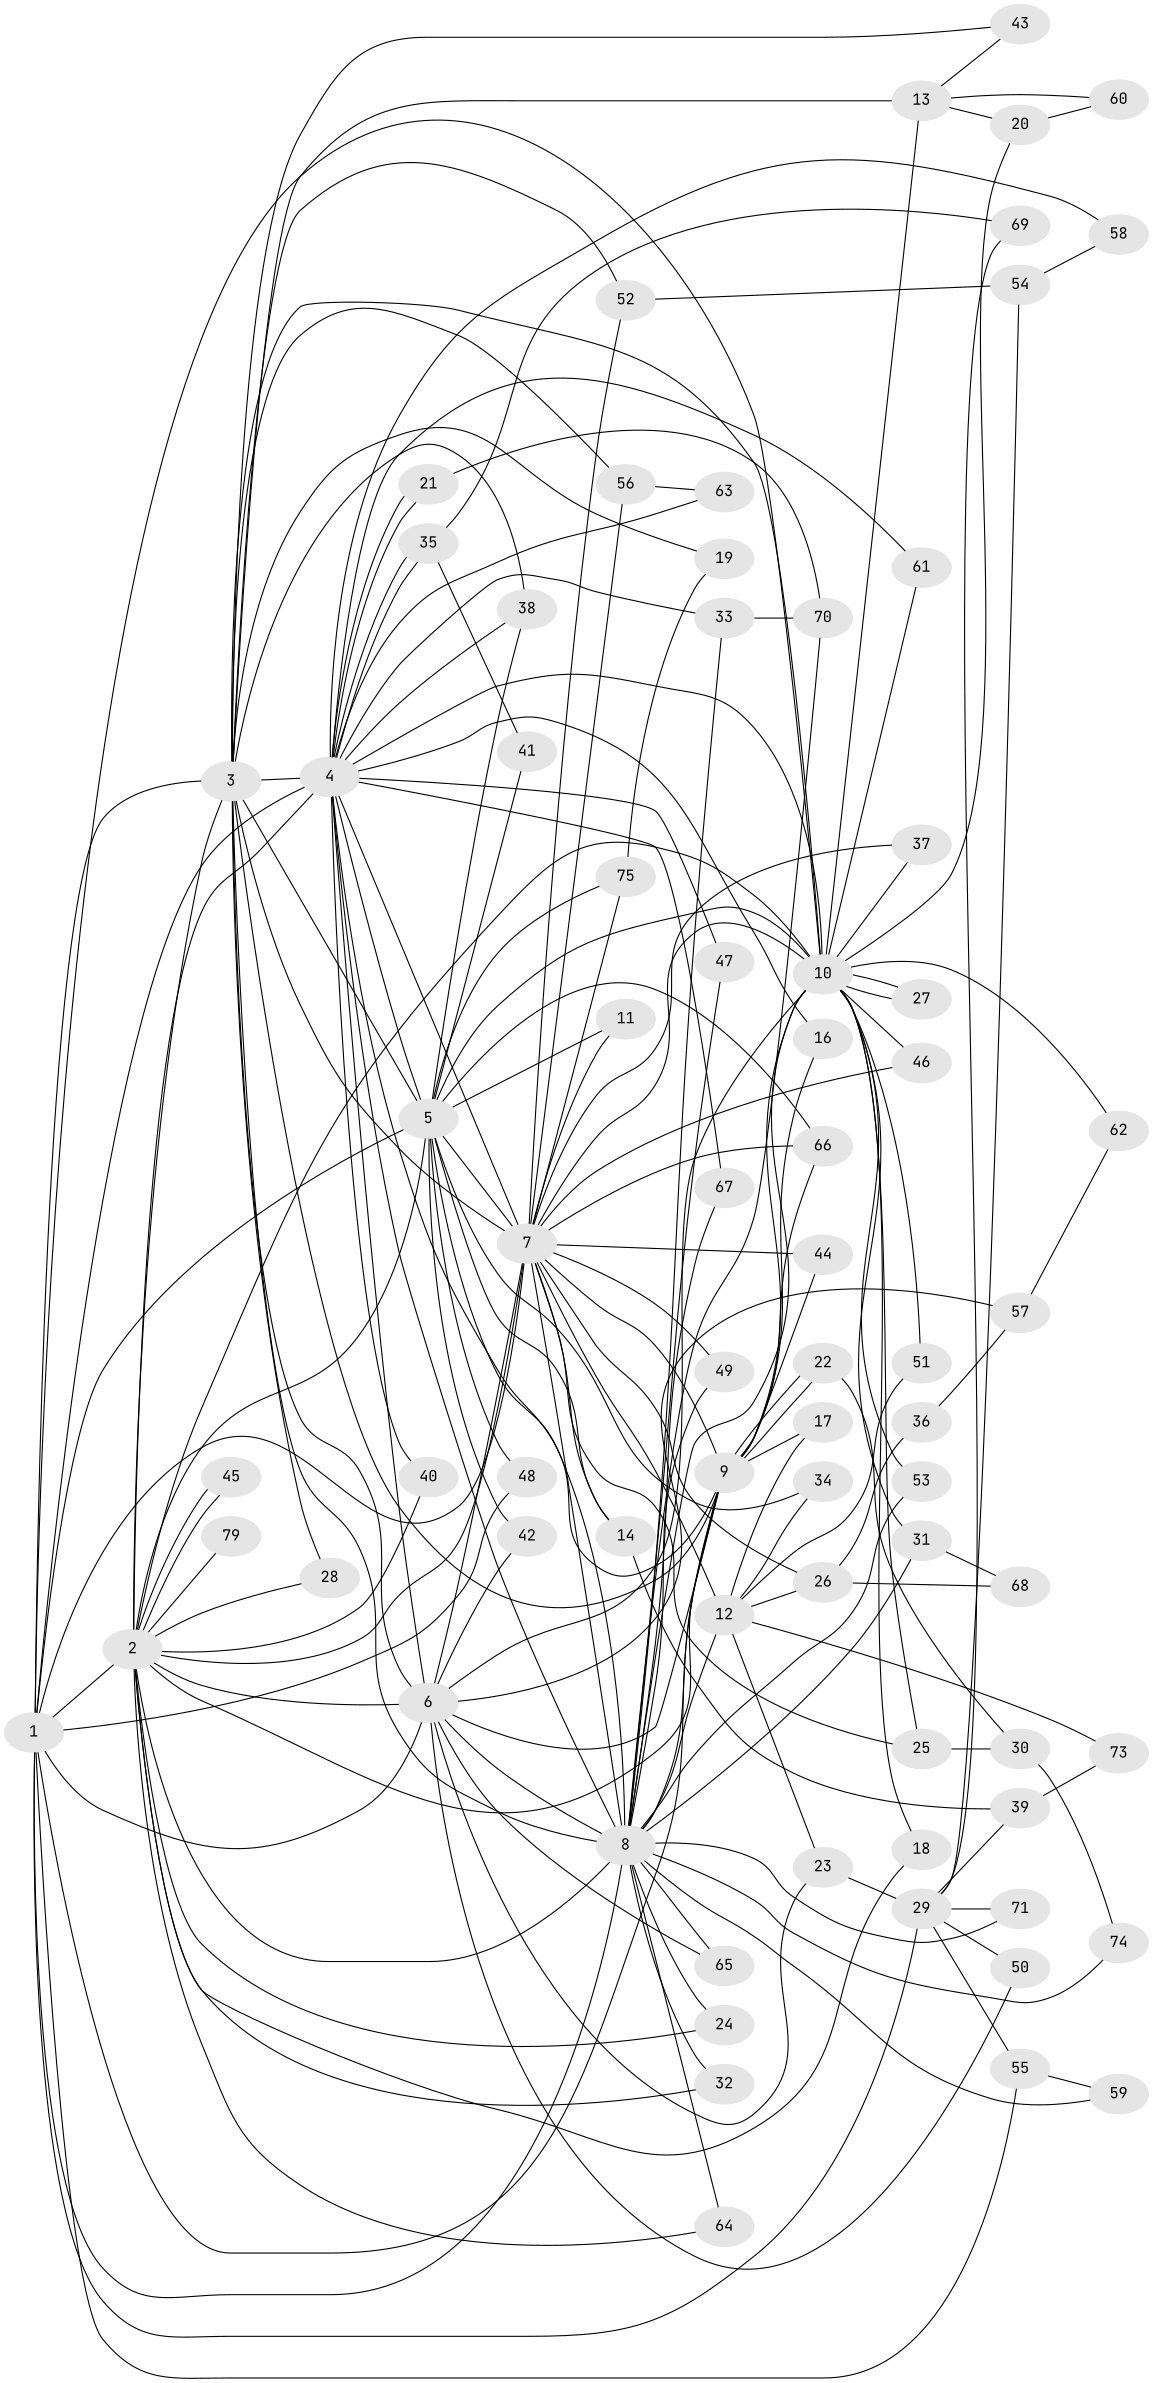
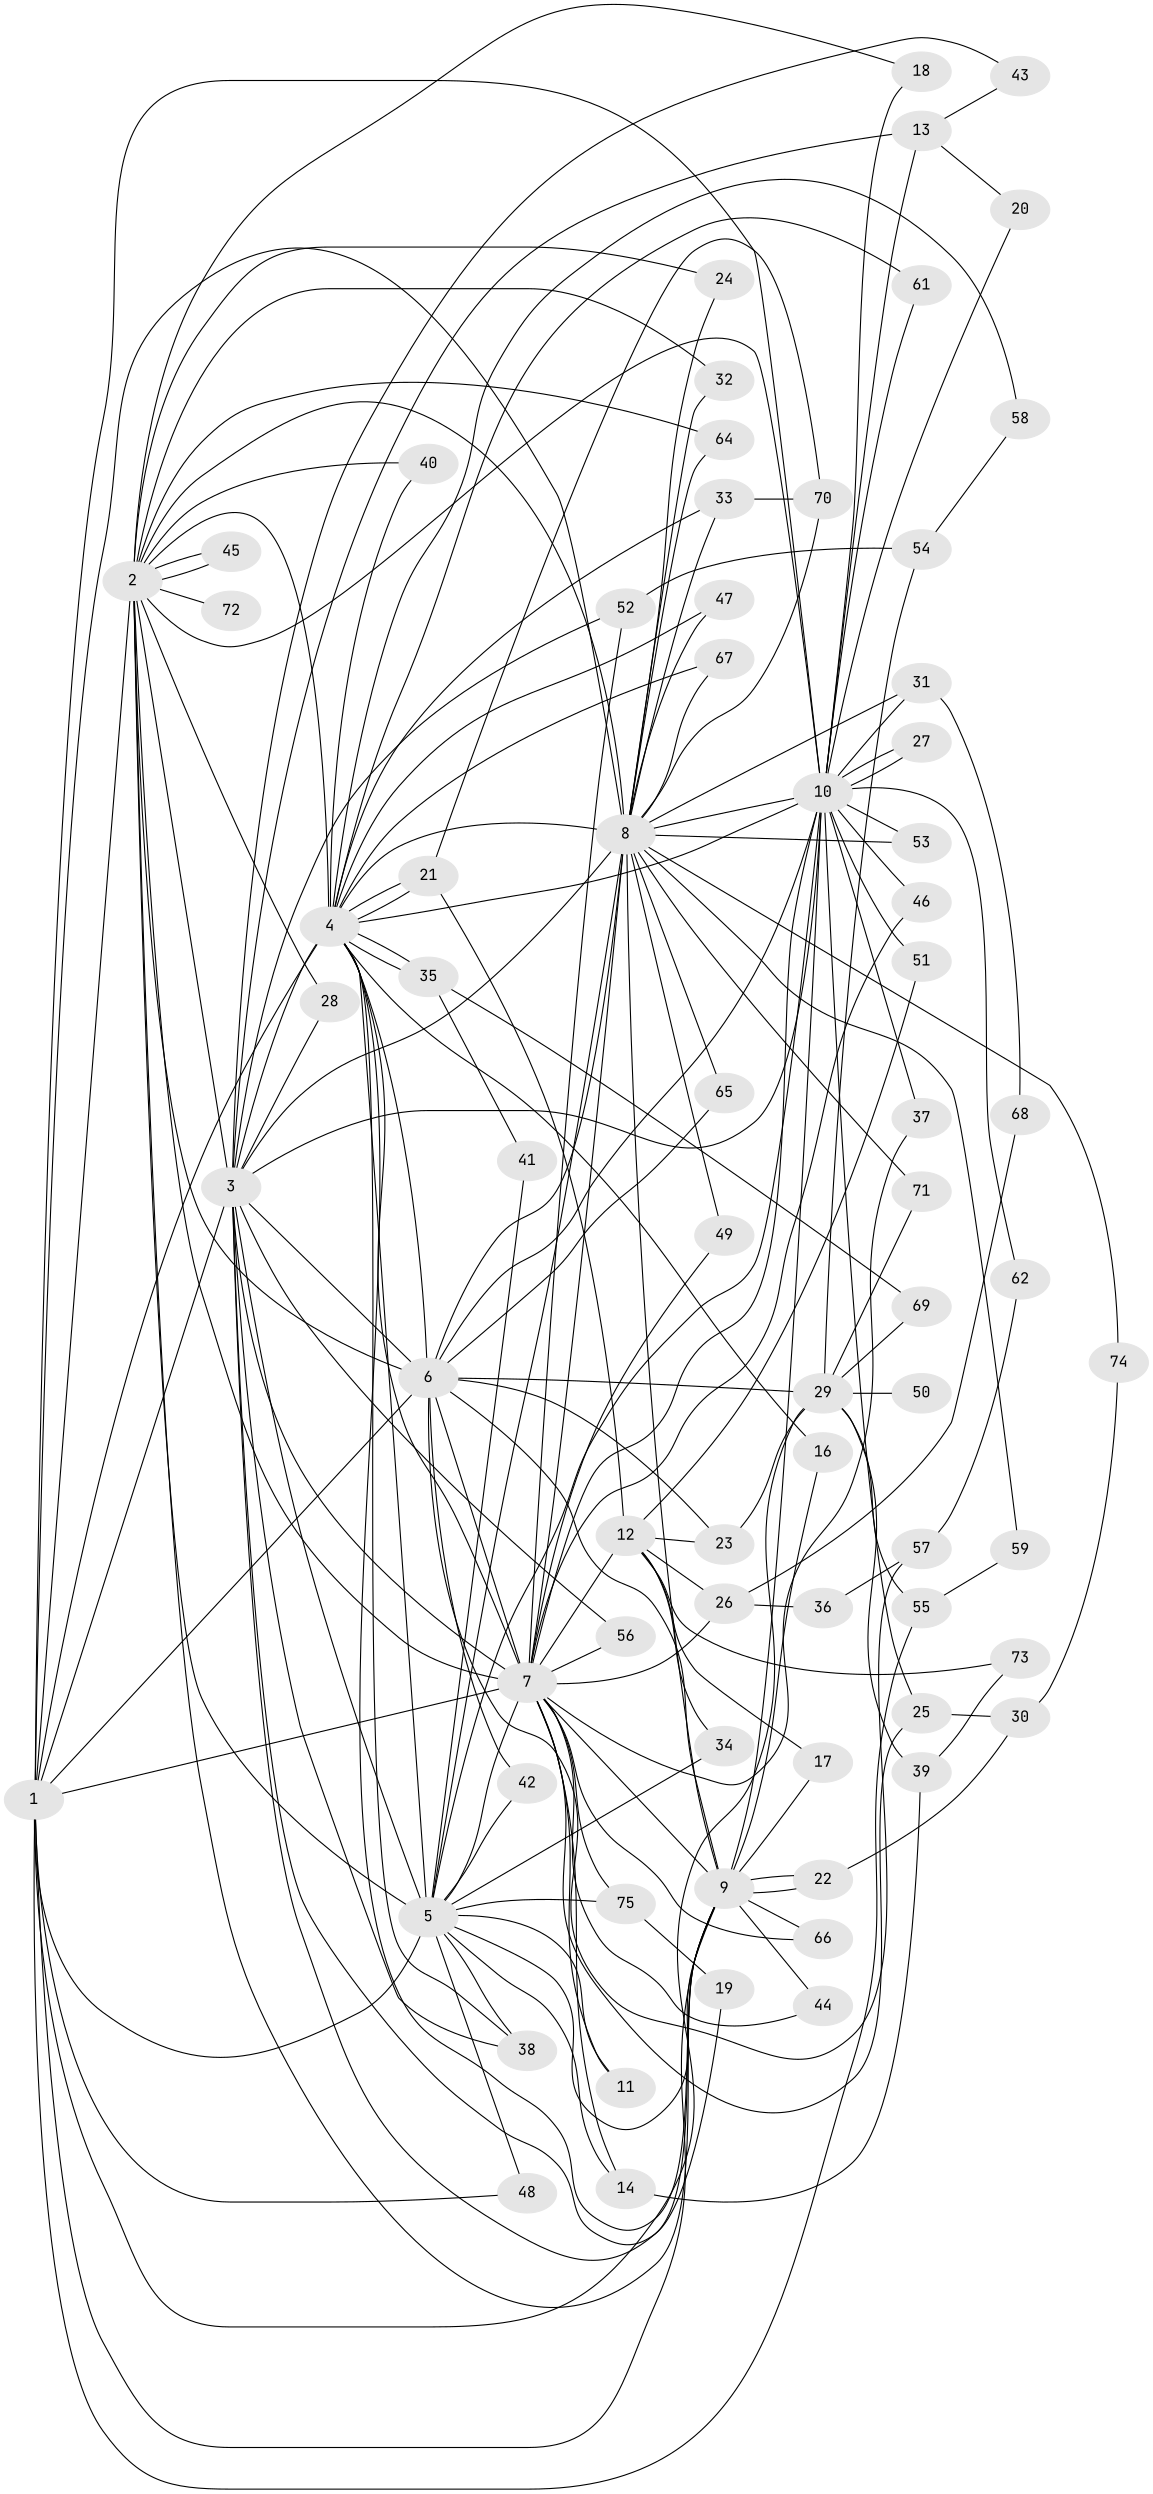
(1119, 100) -> none
(724, 492) -> none
(633, 985) -> (607, 2125)
(231, 1536) -> (231, 611)
(683, 1733) -> (574, 1192)
(628, 2210) -> (643, 1384)
